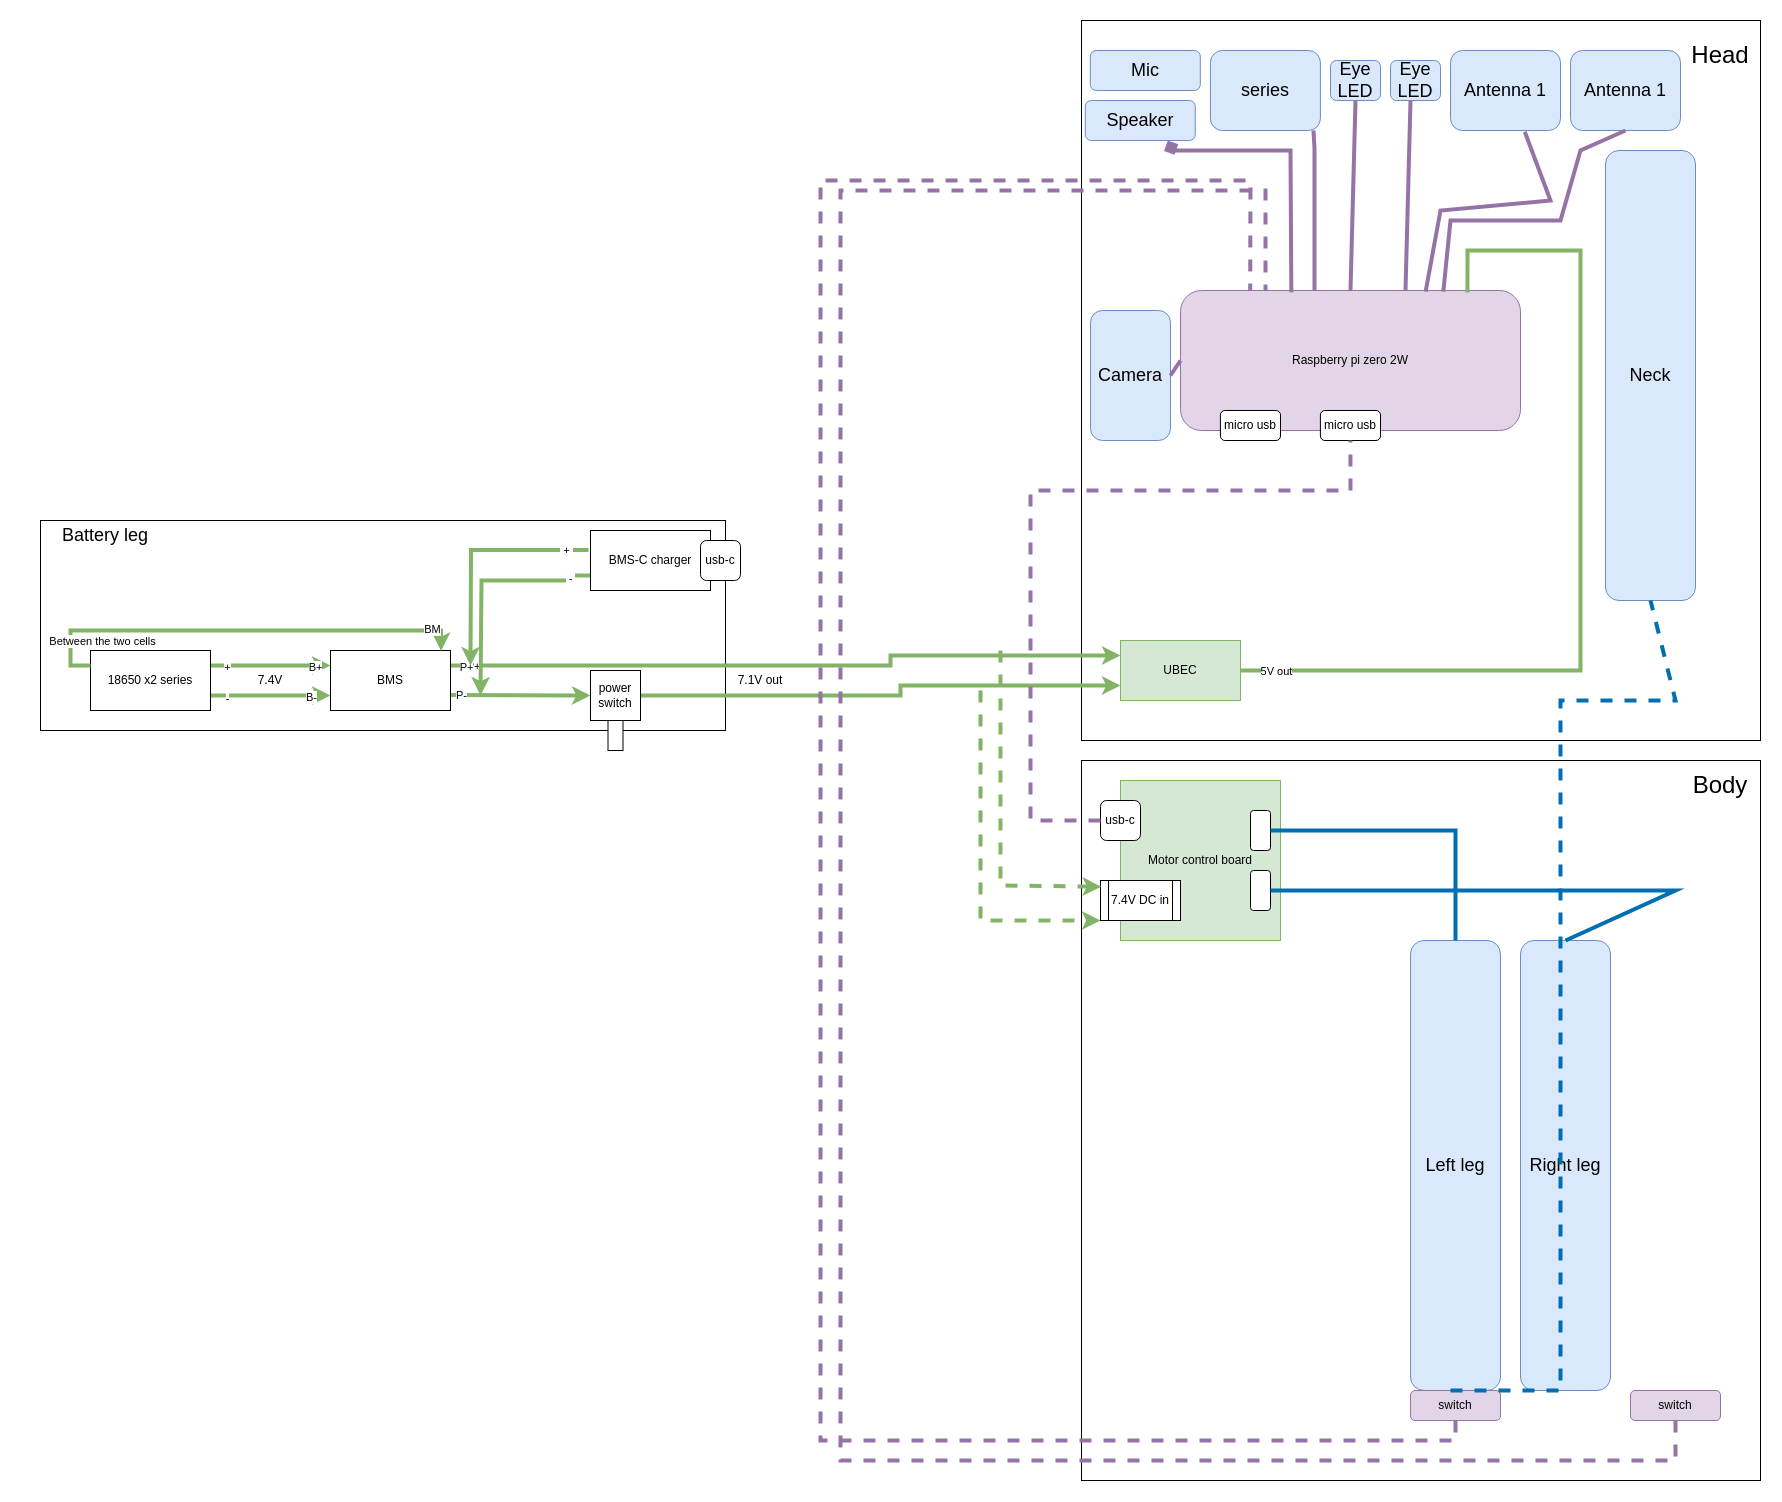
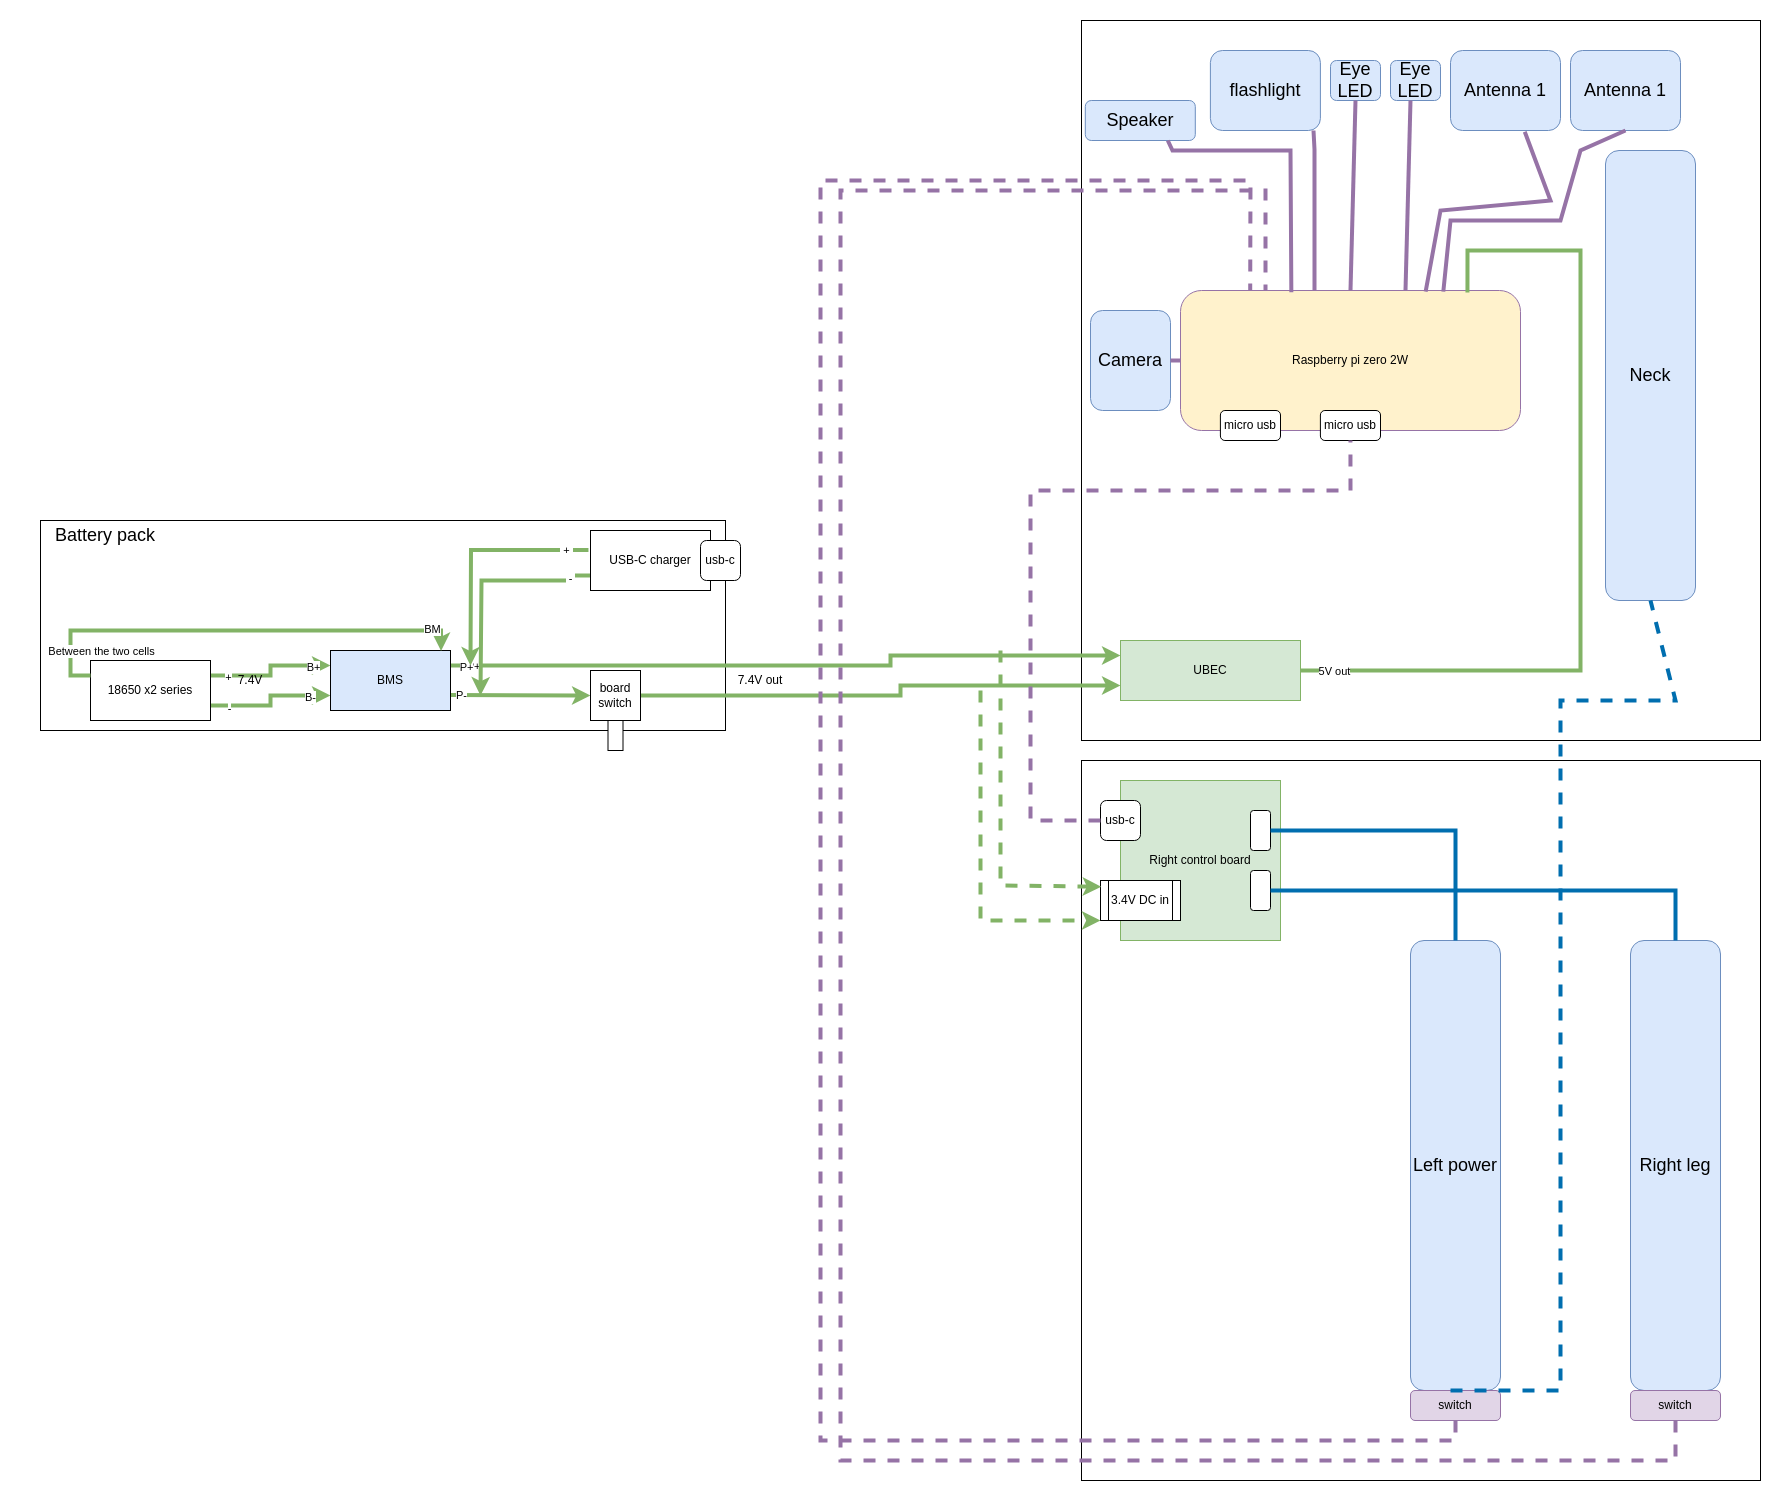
(1721, 56) -> none
(1145, 71) -> none
(1266, 91) -> (1266, 91)
(1173, 151) -> (1170, 146)
(1351, 361) -> (1351, 361)
(1131, 376) -> (1131, 361)
(106, 536) -> (106, 536)
(651, 561) -> (651, 561)
(1181, 671) -> (1211, 671)
(151, 681) -> (151, 691)
(271, 681) -> (251, 681)
(391, 681) -> (391, 681)
(761, 681) -> (761, 681)
(616, 696) -> (616, 696)
(1721, 786) -> none
(1201, 861) -> (1201, 861)
(1141, 901) -> (1141, 901)
(1456, 1166) -> (1456, 1166)
(1566, 1166) -> (1676, 1166)
